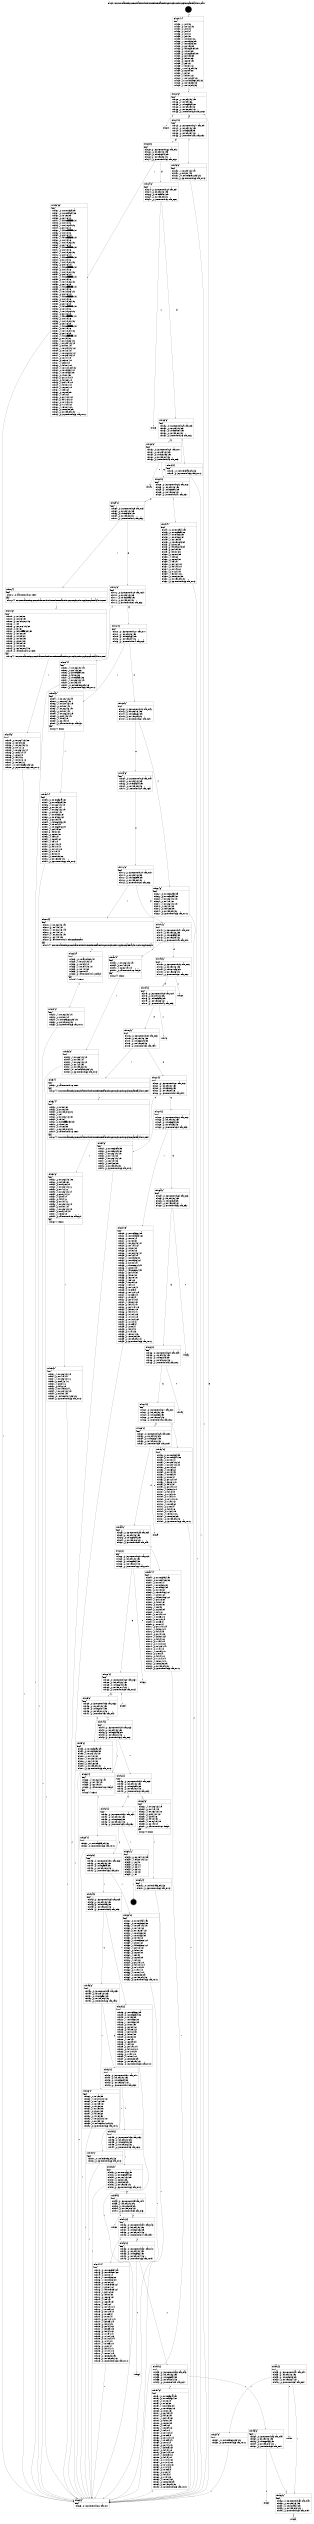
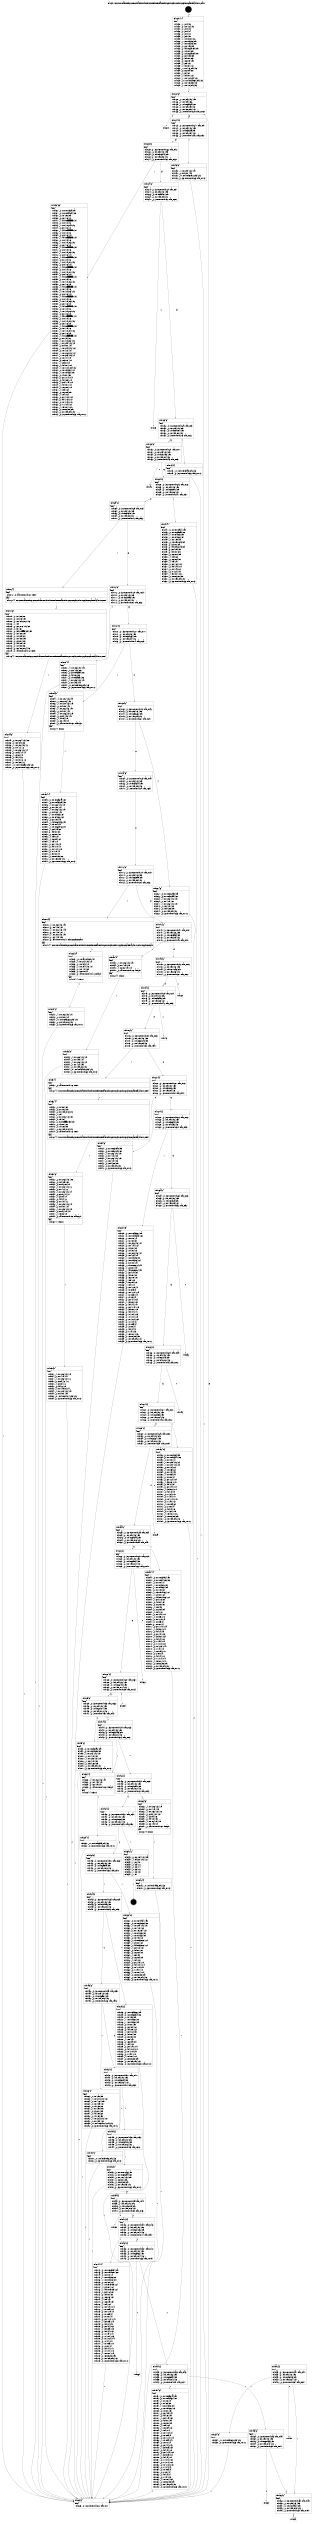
none -> (133, 1547)
